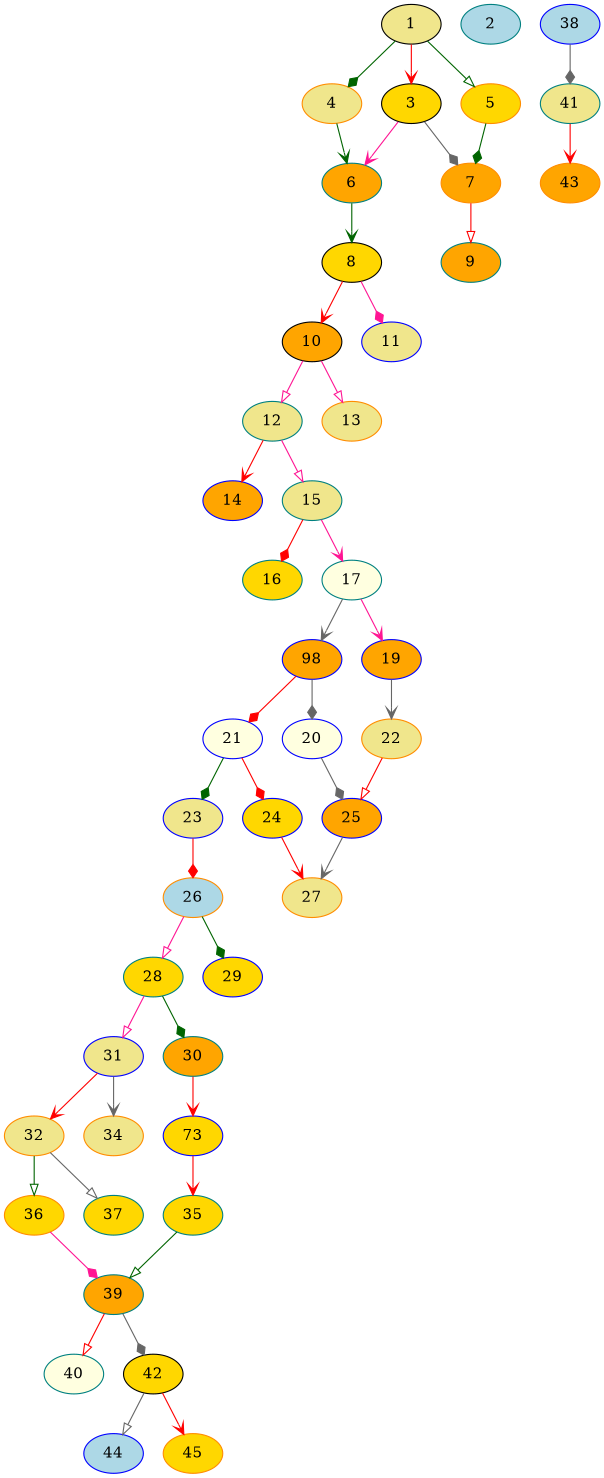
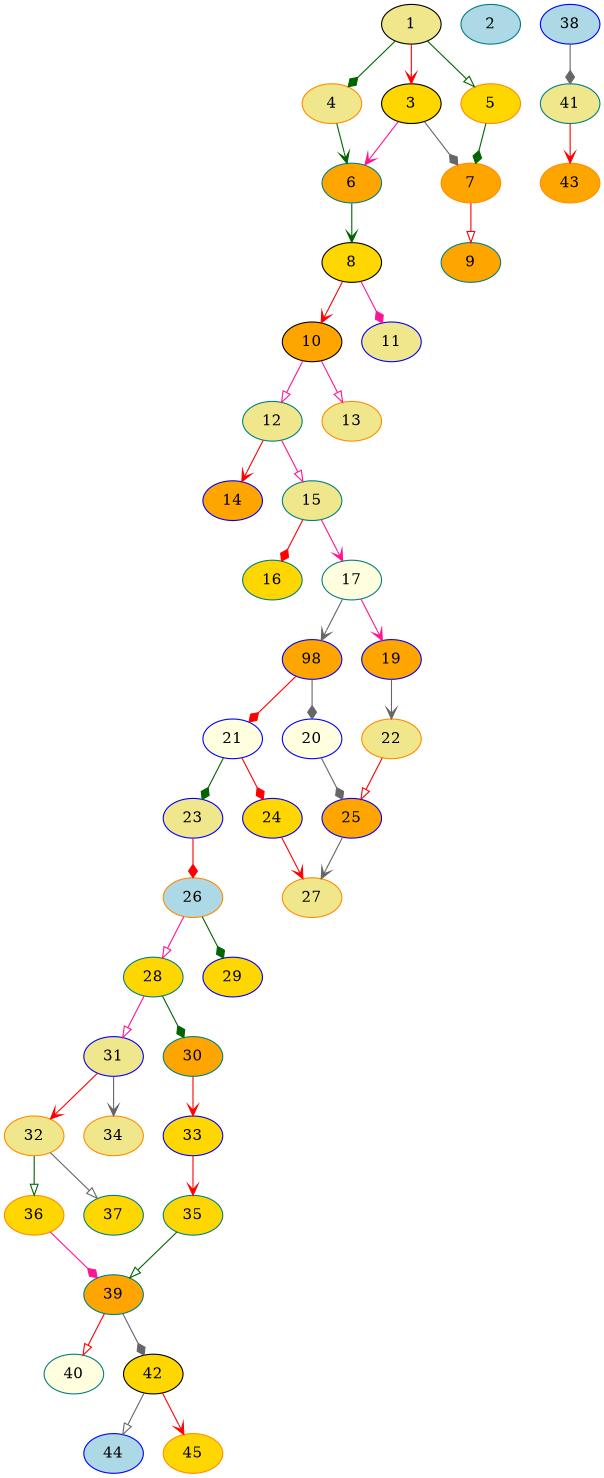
(193, 1136) -> (193, 1136)
